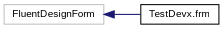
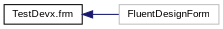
(127, 14) -> (106, 14)
